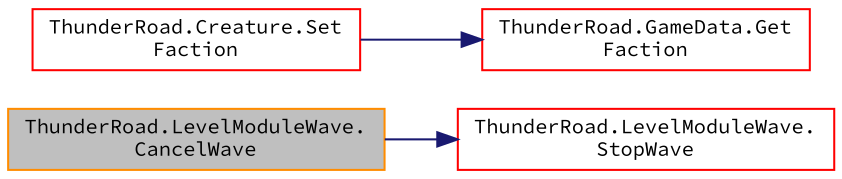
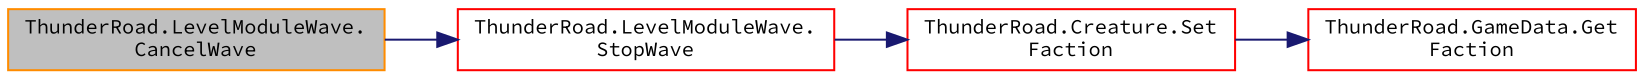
none -> (861, 40)
